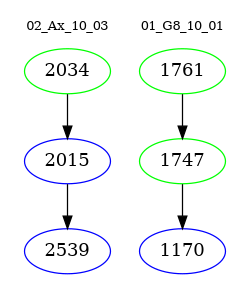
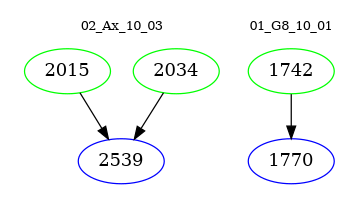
(182, 71) -> none
(68, 110) -> (152, 111)
(68, 161) -> (68, 71)
(182, 161) -> (291, 71)
(182, 251) -> (291, 161)
